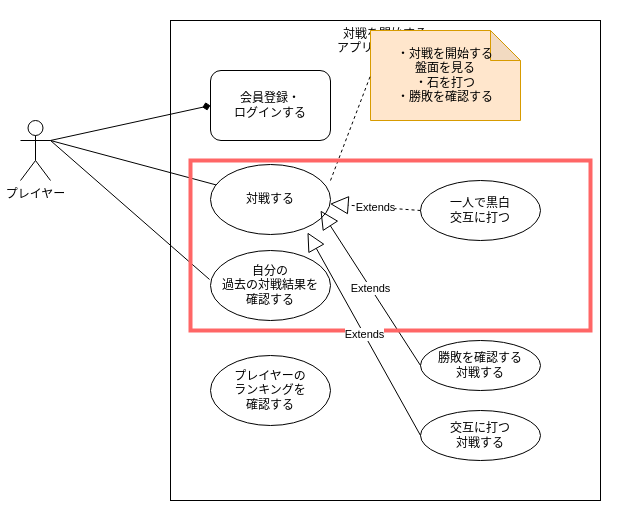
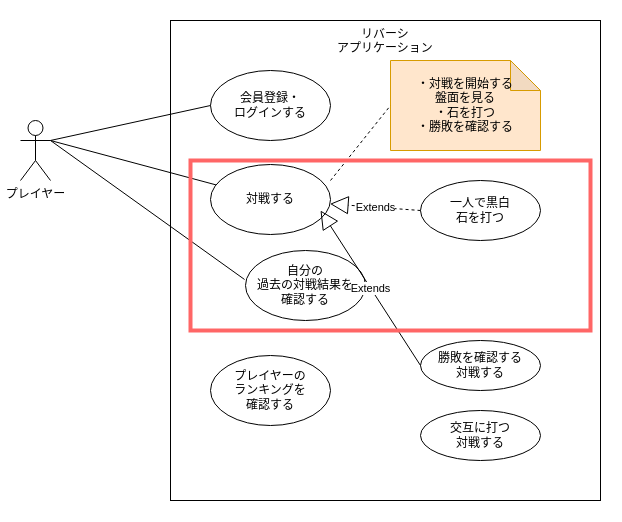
(386, 42) -> (386, 42)
(446, 76) -> (466, 106)
(271, 106) -> (271, 106)
(202, 107) -> (206, 107)
(481, 211) -> (481, 211)
(271, 286) -> (306, 286)
(368, 342) -> none
